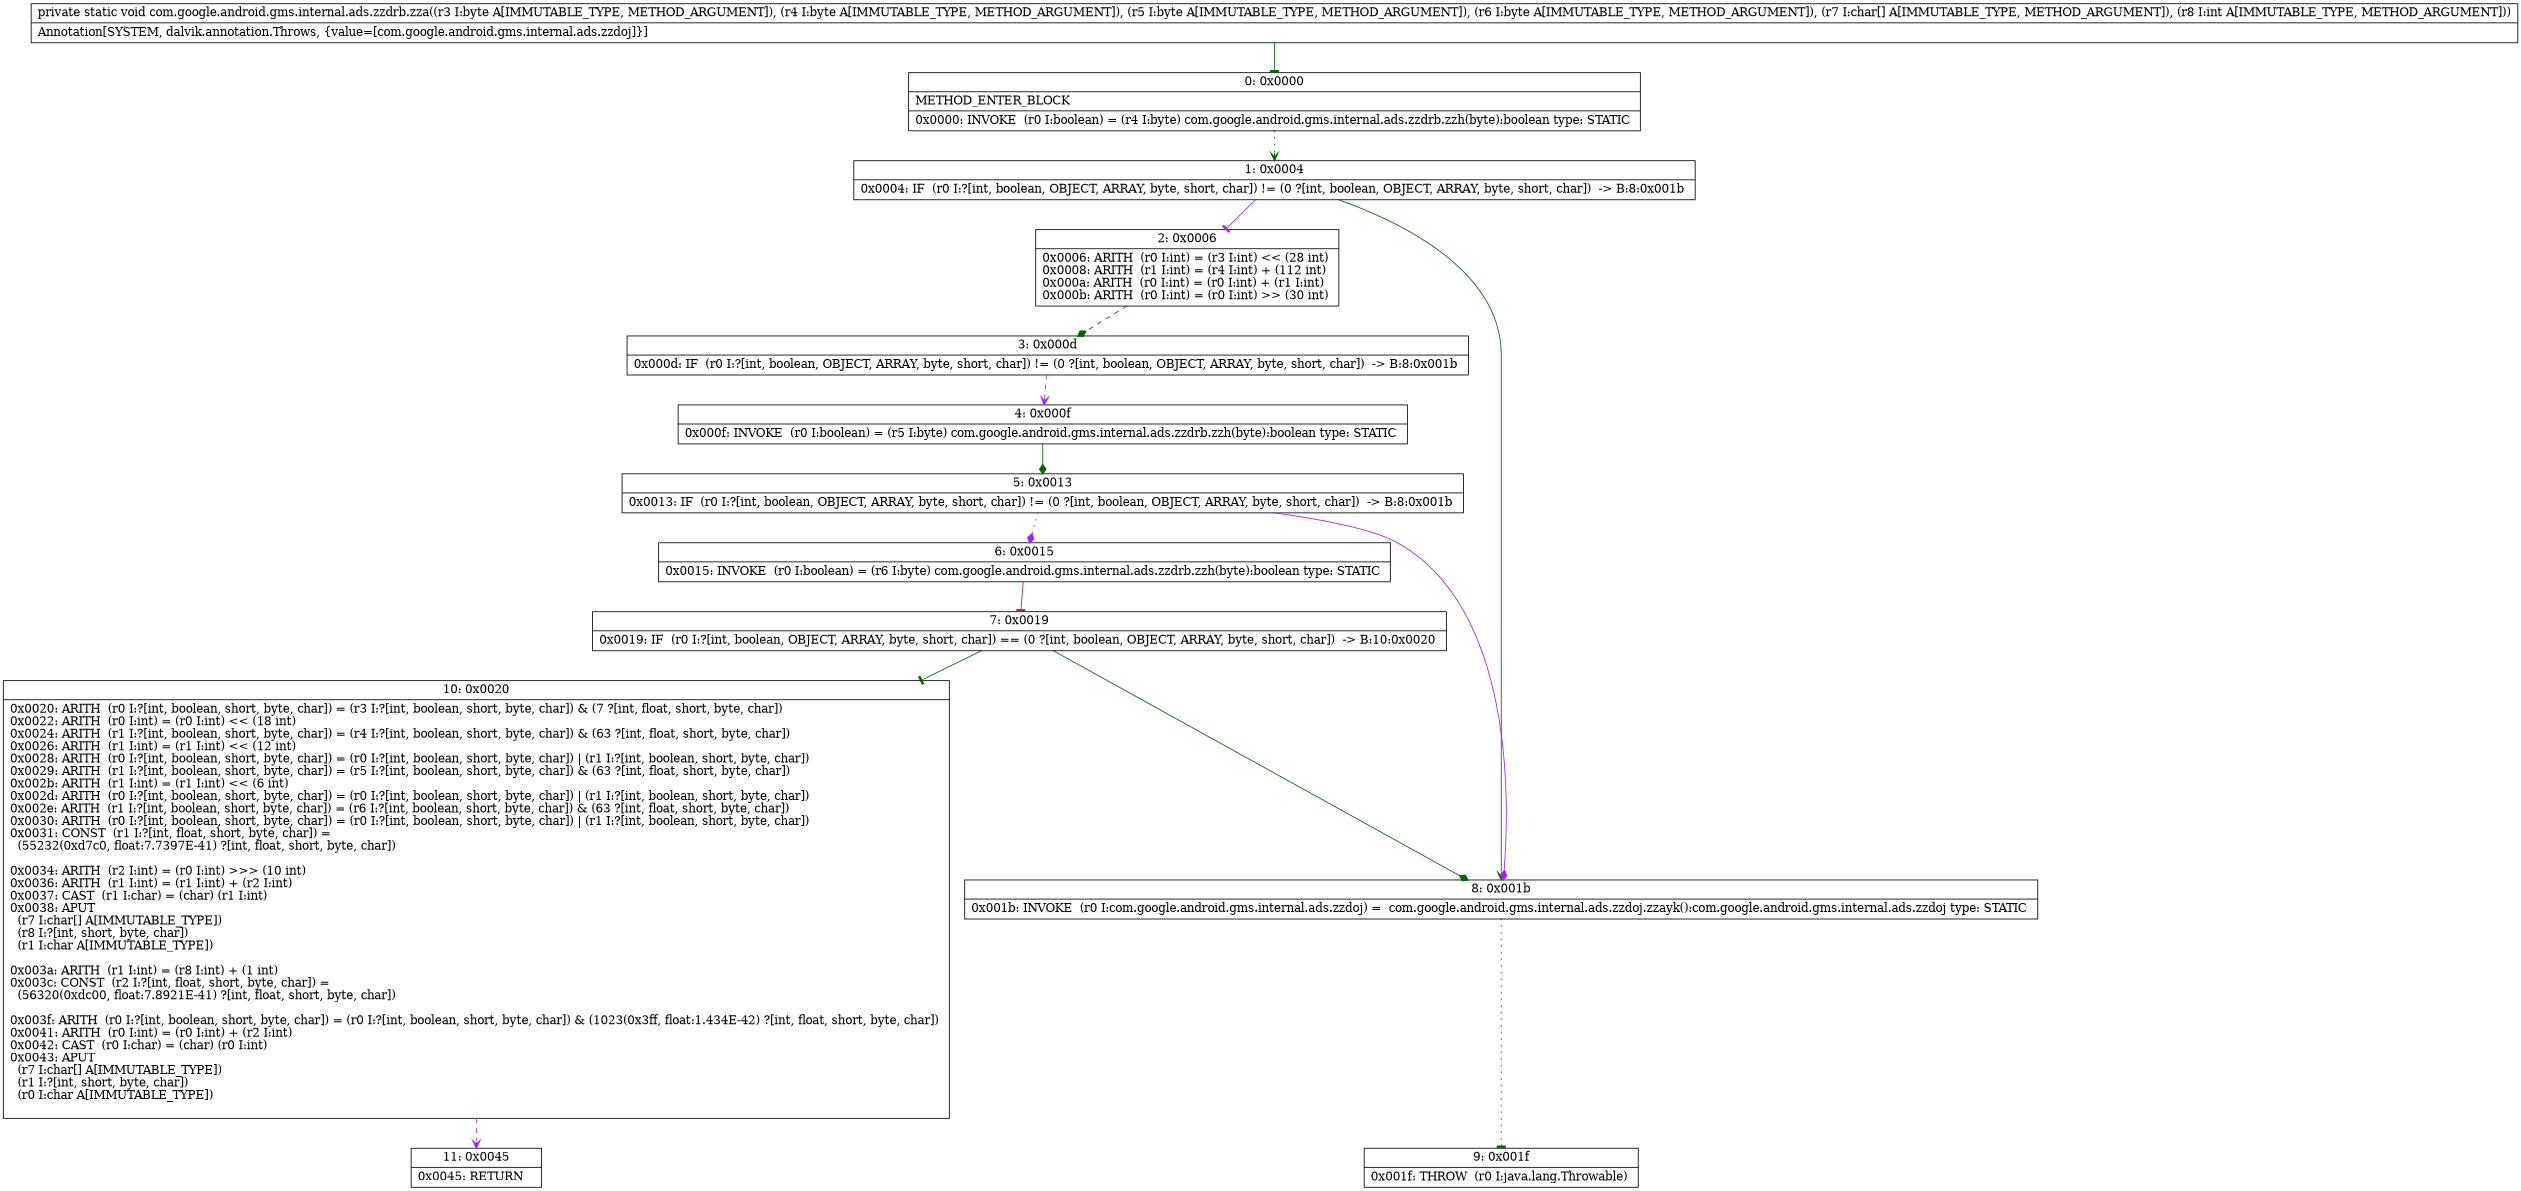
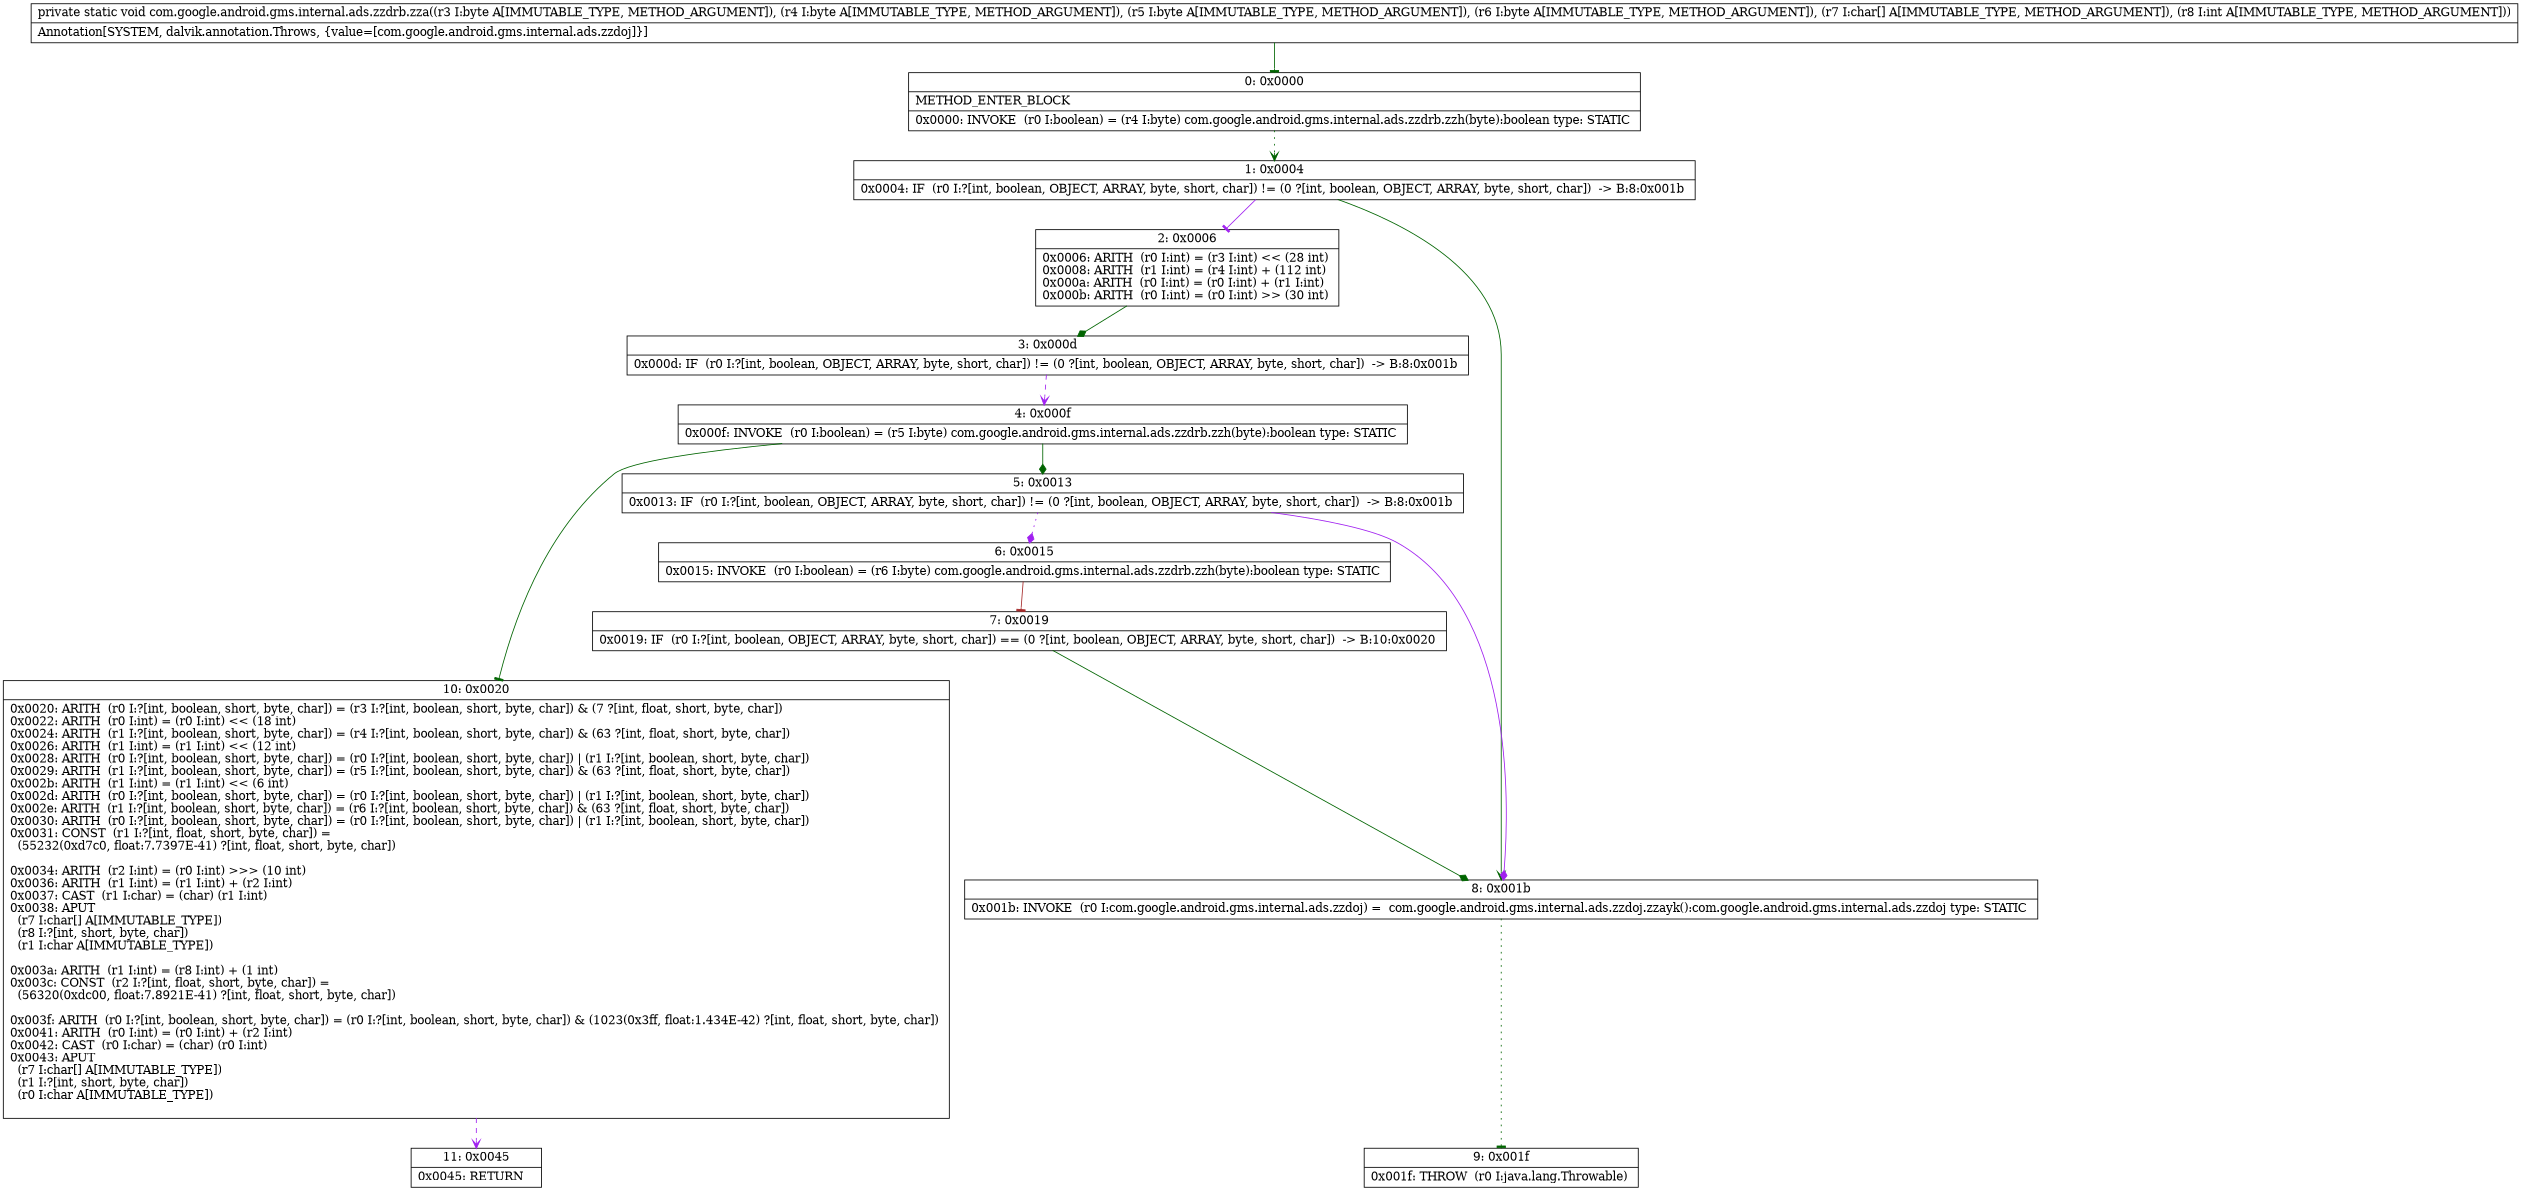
(1107, 318) -> (1107, 318)
(953, 665) -> (590, 496)
